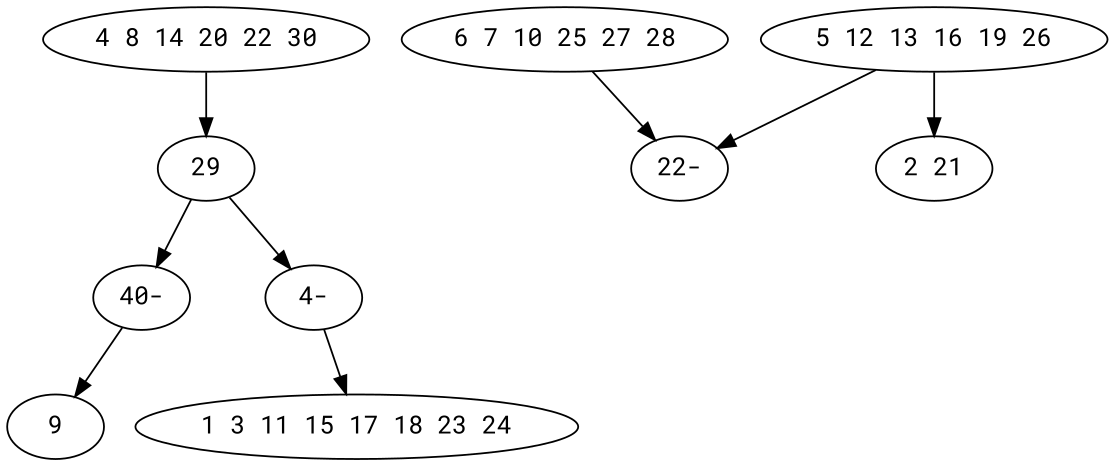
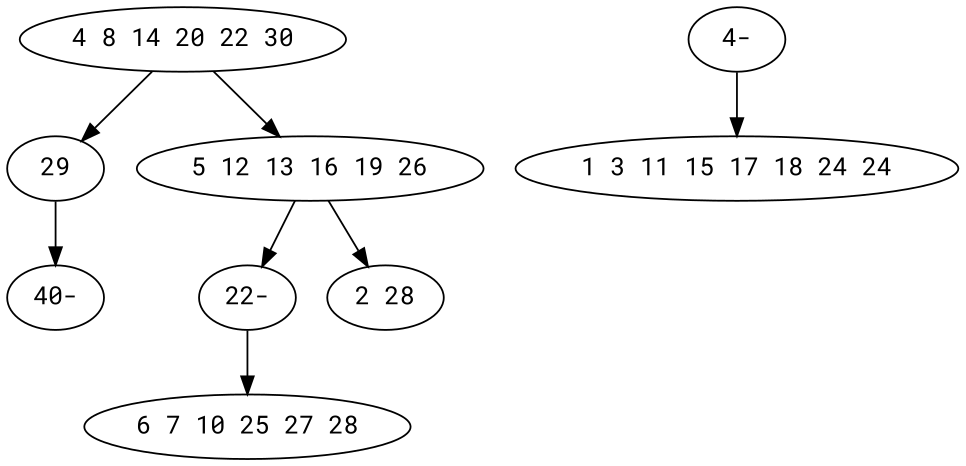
none -> (240, 98)
(618, 99) -> (247, 353)
(934, 169) -> (386, 298)
(254, 226) -> none
(56, 427) -> none
(357, 427) -> (737, 169)
